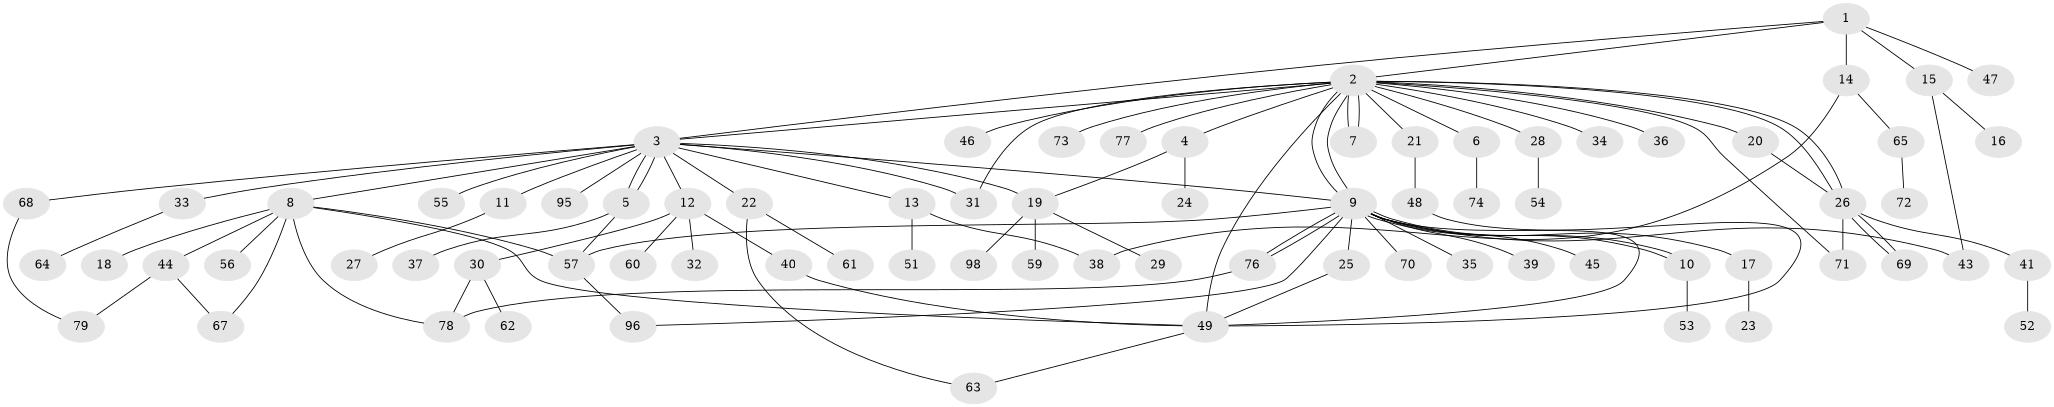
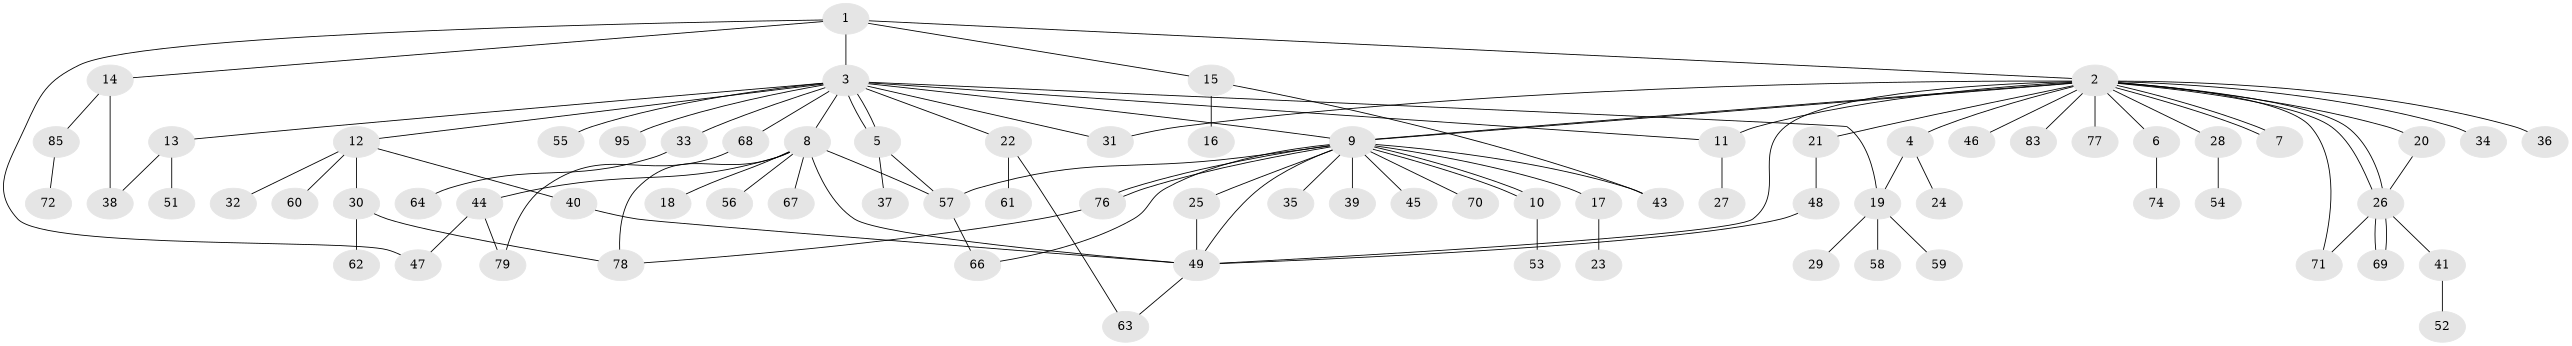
(1005, 111) -> (1905, 98)
(1062, 142) -> (2033, 142)
(1901, 142) -> (56, 142)
(974, 265) -> (1878, 265)
(193, 296) -> (444, 239)
(633, 327) -> (978, 265)
